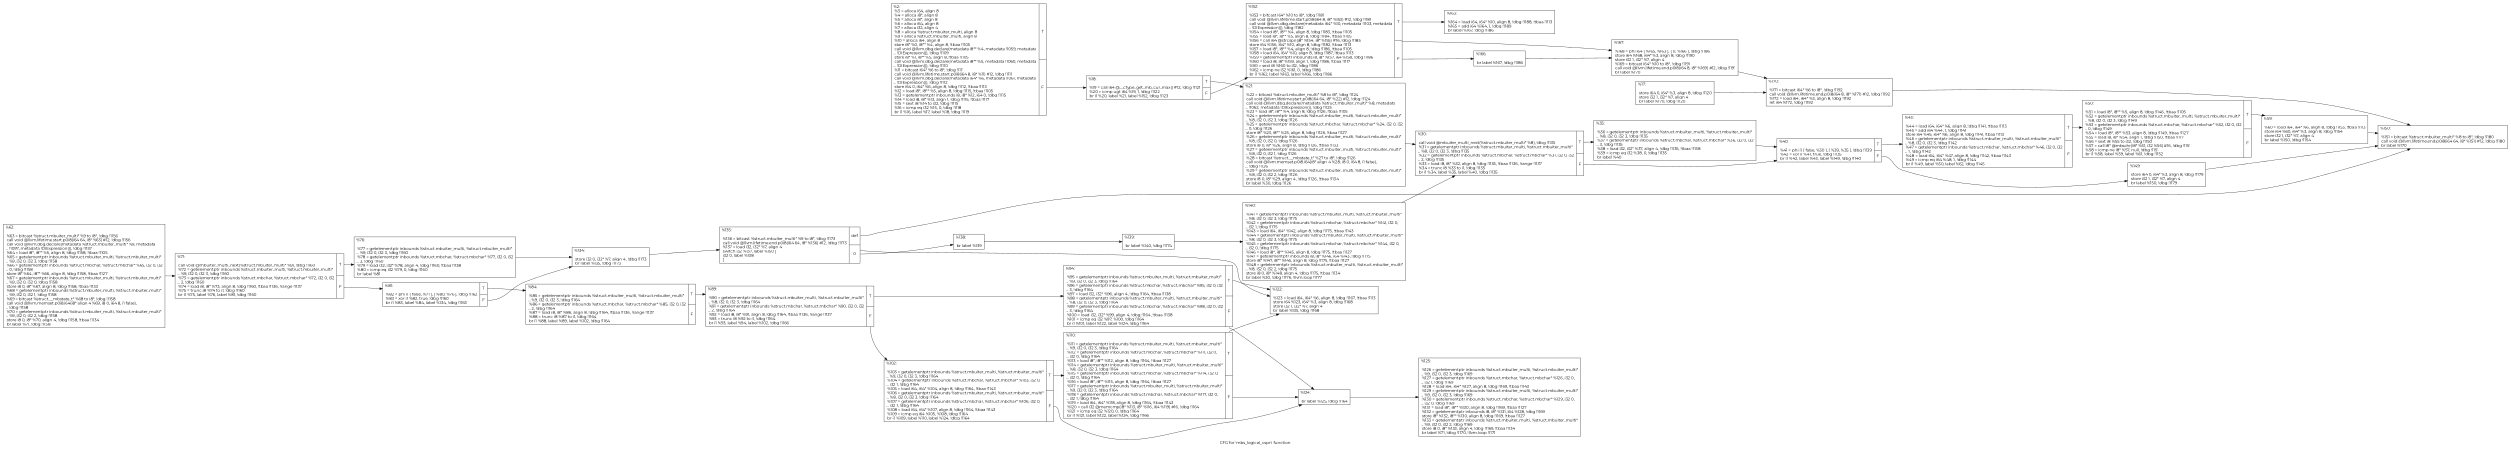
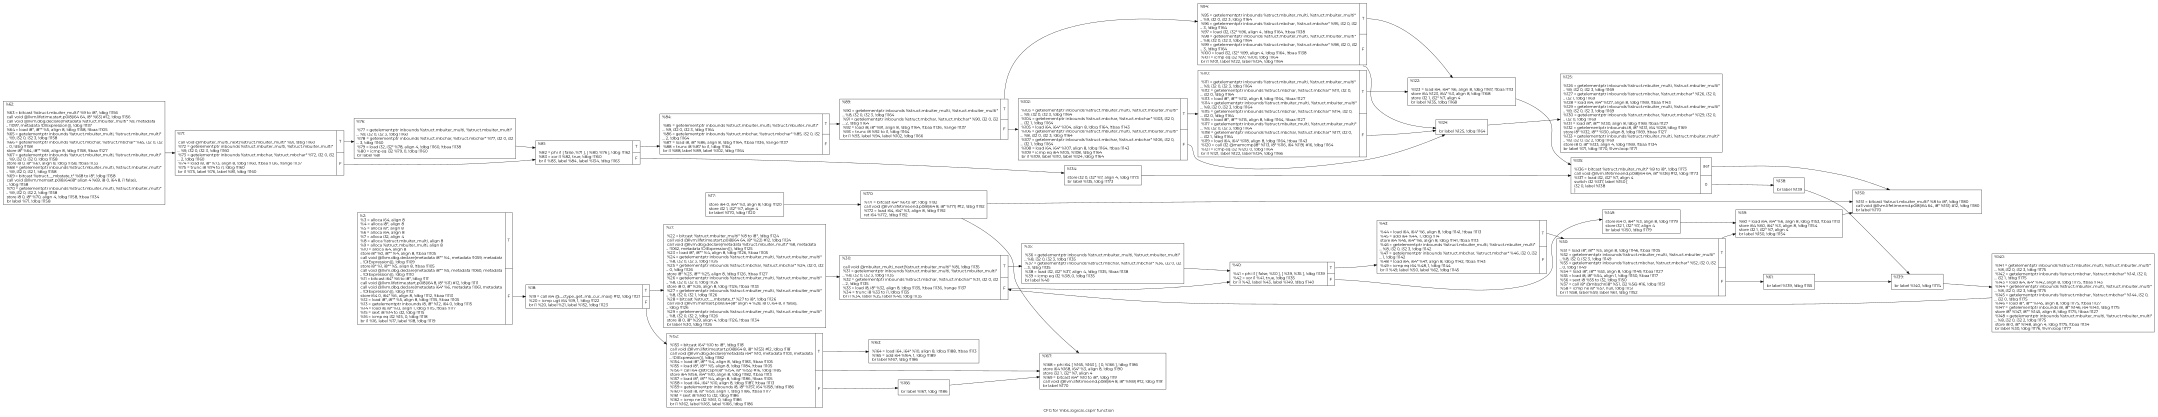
(1751, 75) -> (1017, 284)
(2290, 158) -> (1707, 223)
(1072, 254) -> (1551, 125)
(542, 257) -> (524, 147)
none -> (1789, 282)
